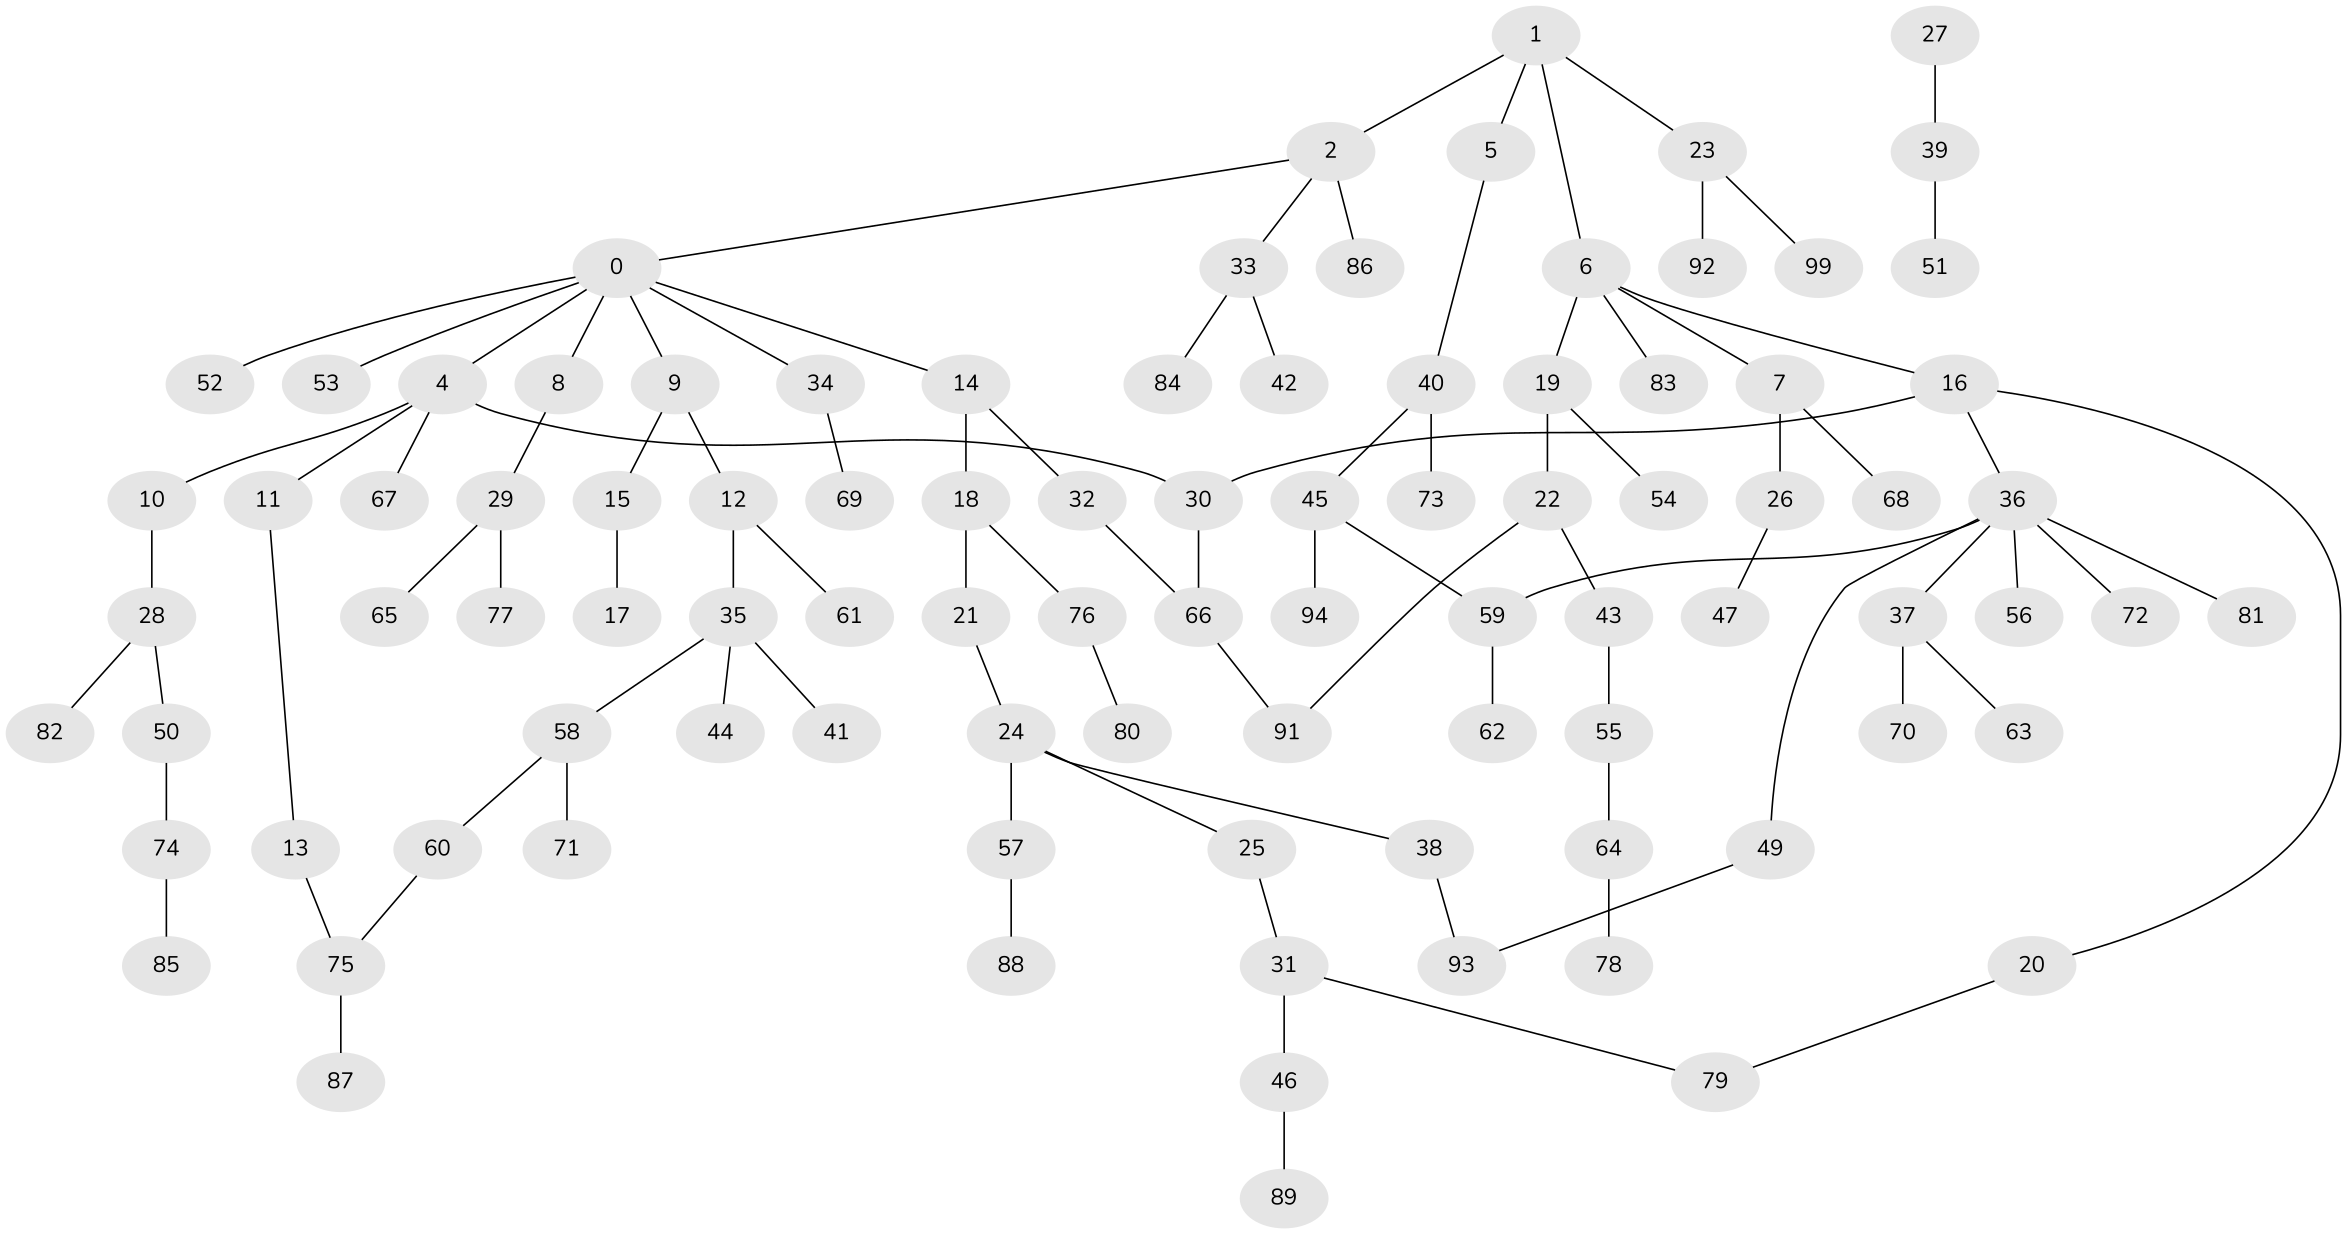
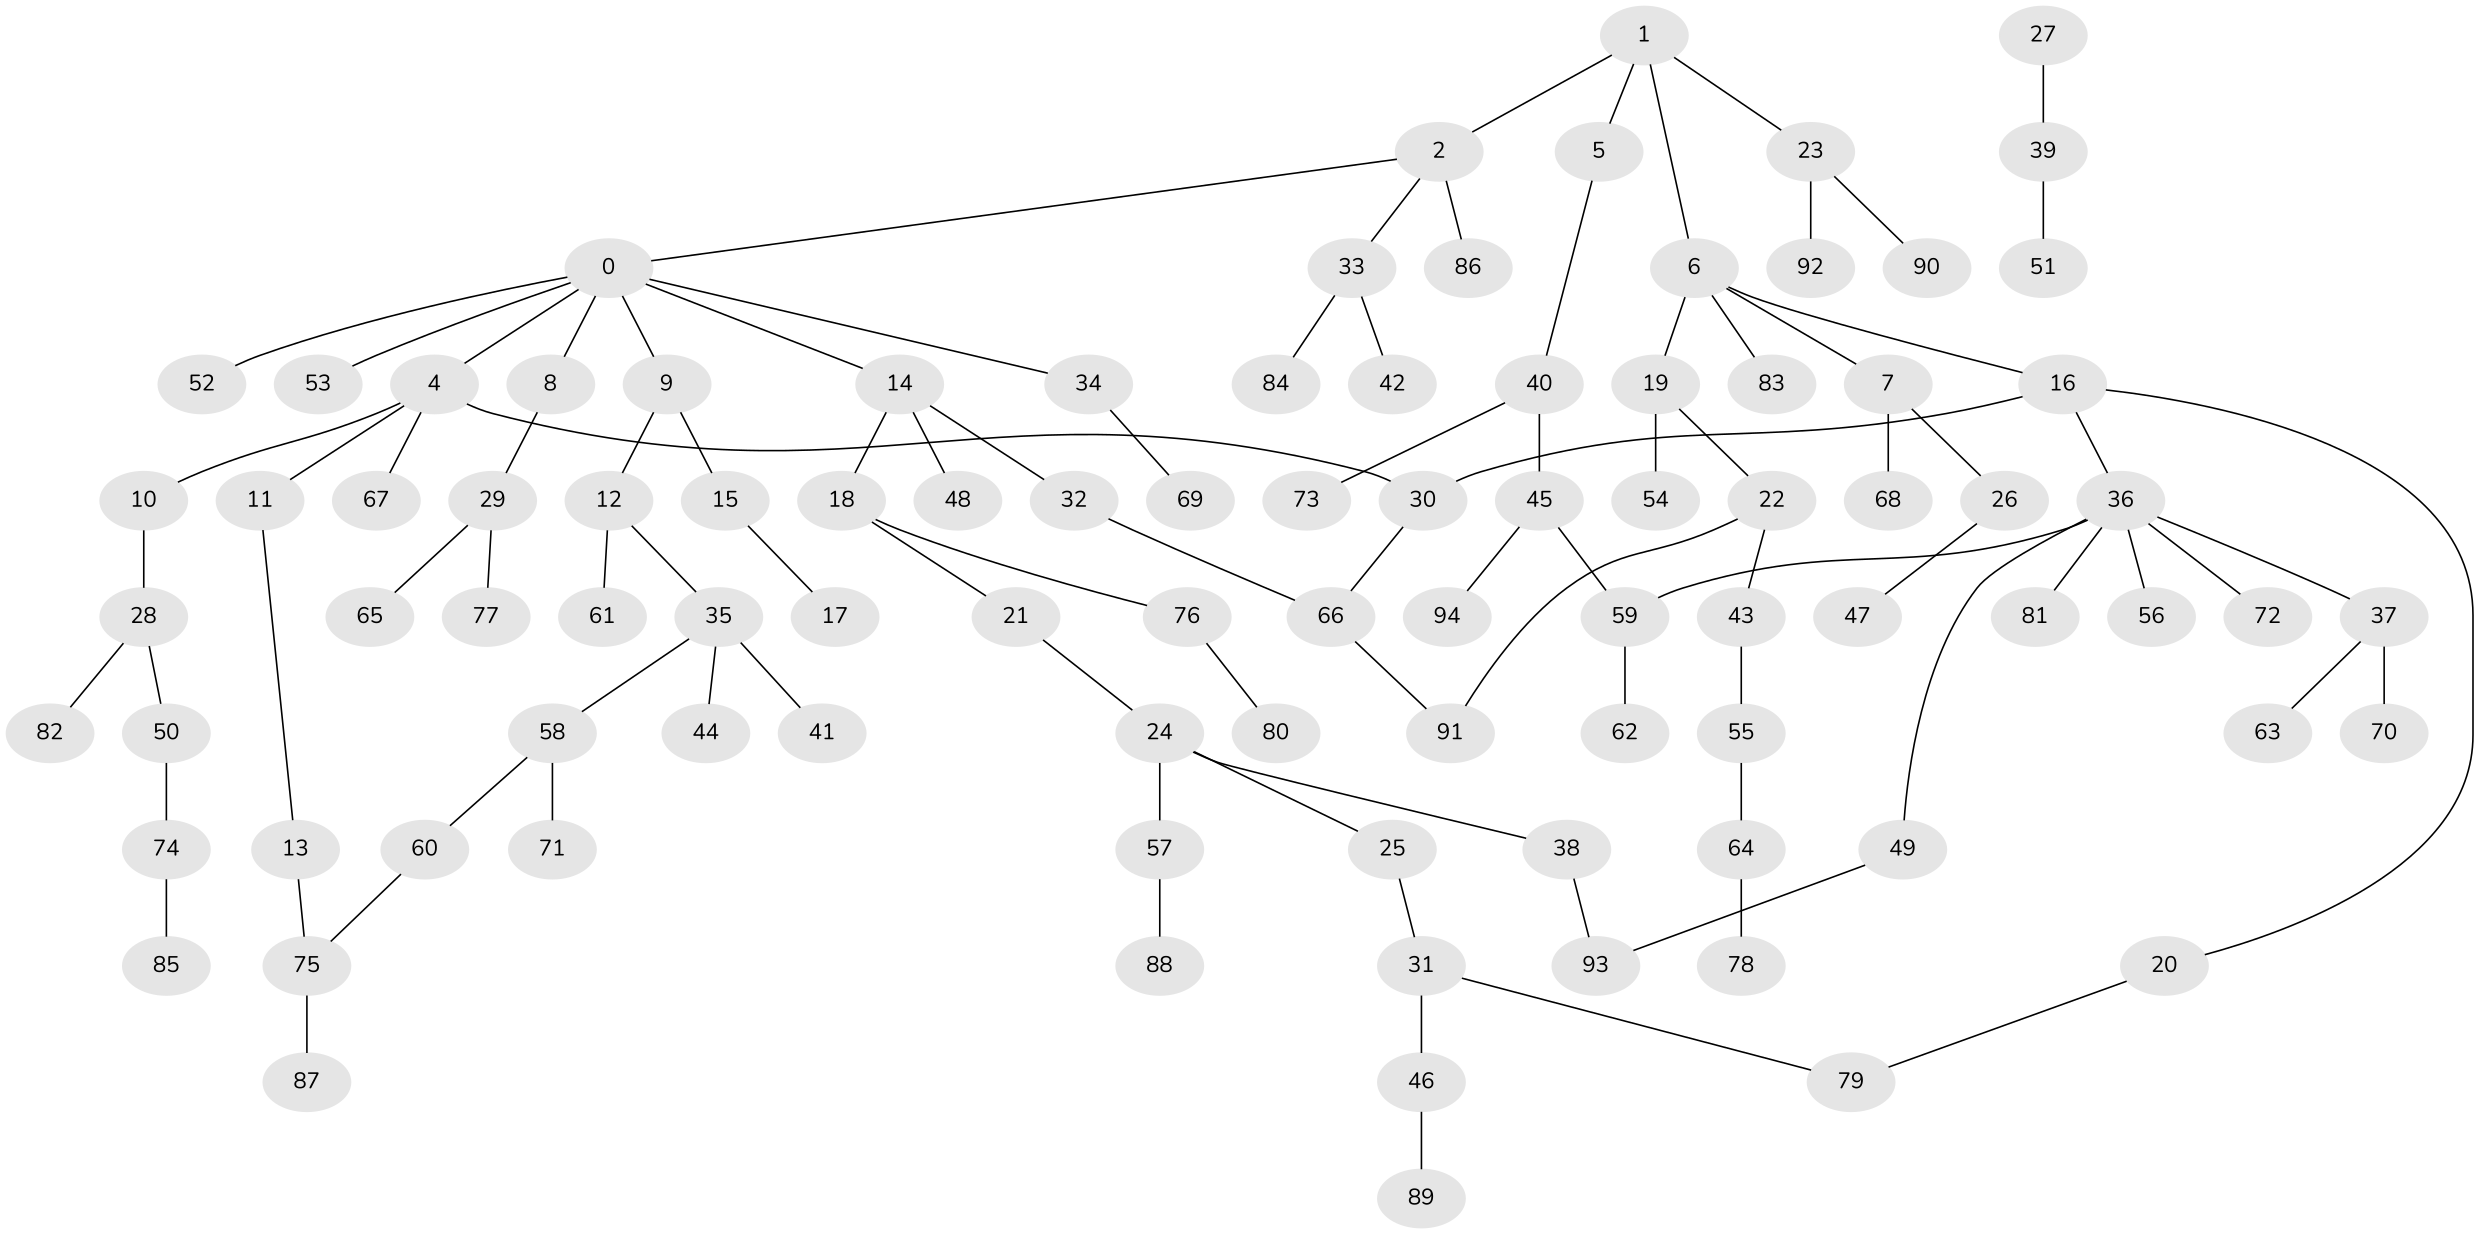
(1819, 268) -> (1927, 268)
none -> (958, 501)
